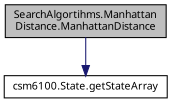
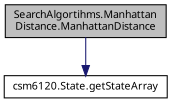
(86, 87) -> (86, 87)
